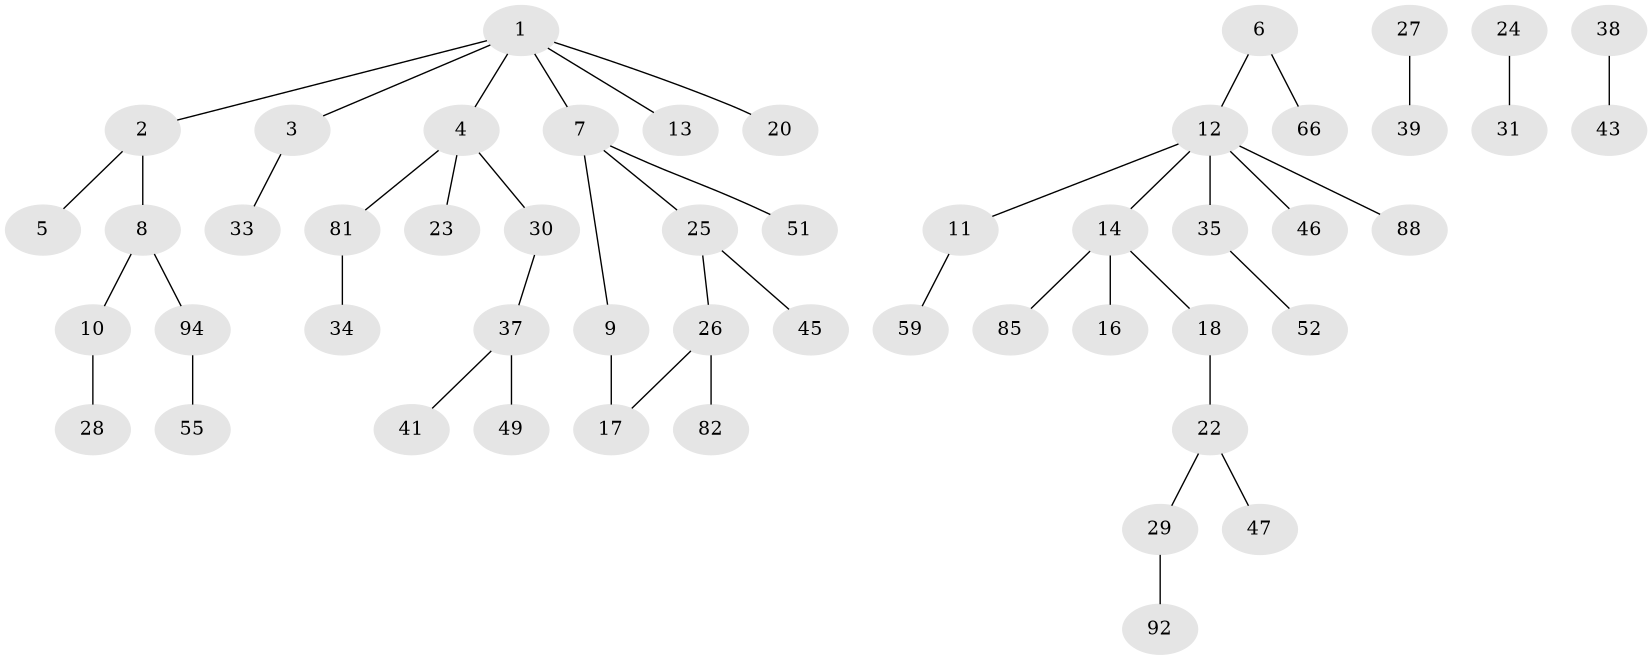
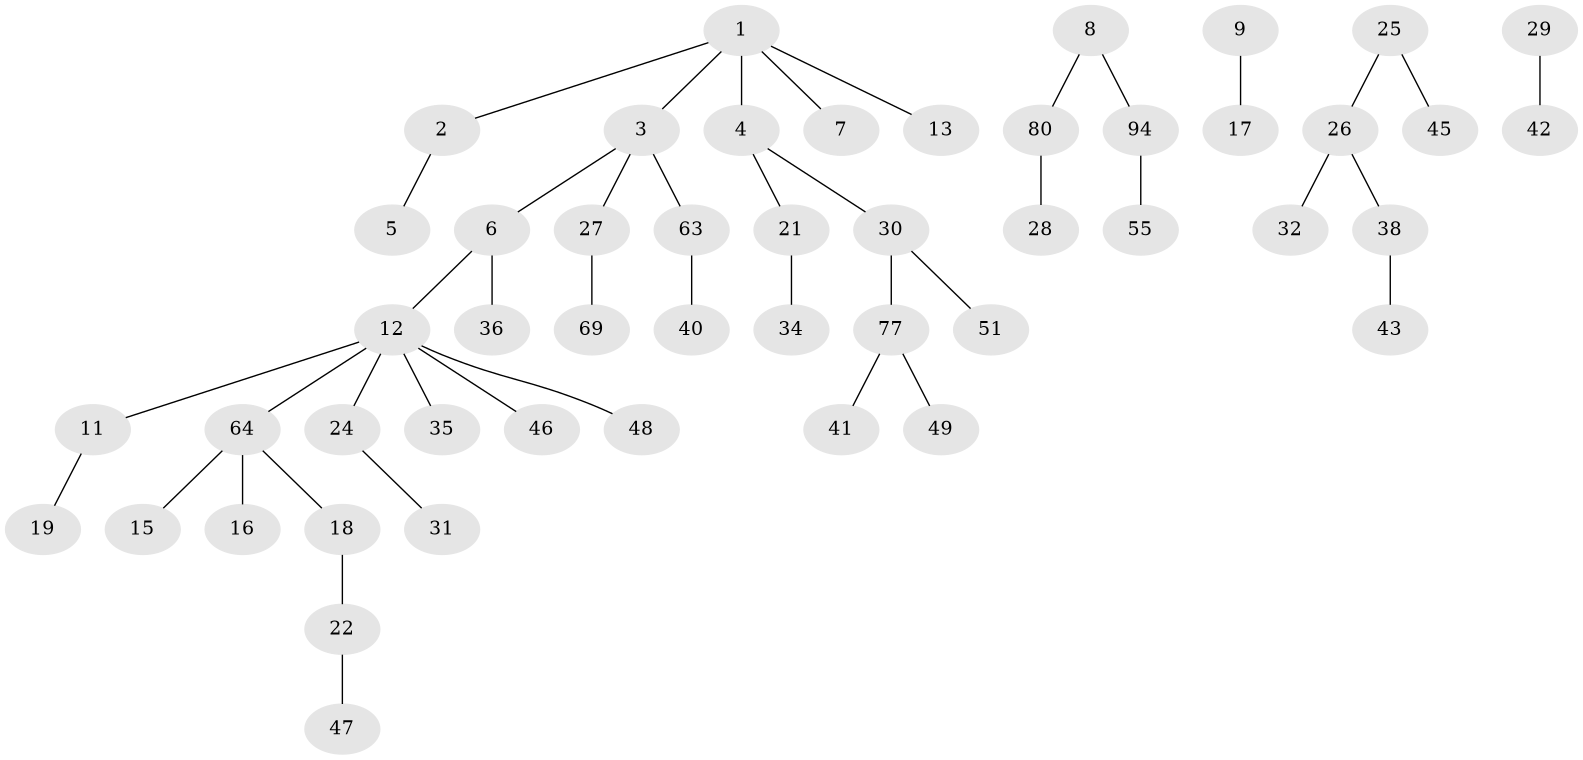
(780, 130) -> none
(1310, 130) -> (492, 330)
(1410, 130) -> (592, 330)
(143, 180) -> none
none -> (567, 180)
none -> (617, 180)
(640, 180) -> none
(690, 180) -> (941, 280)
(243, 230) -> (692, 230)
(342, 230) -> (791, 230)
(442, 230) -> none
(596, 230) -> none
(1110, 230) -> (243, 430)
(1410, 230) -> (642, 430)
(93, 330) -> (1041, 130)
(511, 330) -> (891, 330)
none -> (692, 330)
(911, 330) -> (43, 529)
(1010, 330) -> (143, 529)
(1310, 330) -> none
none -> (367, 380)
(661, 380) -> (1365, 180)
(711, 430) -> (1290, 230)
(1185, 480) -> none
(1160, 629) -> (1540, 130)
